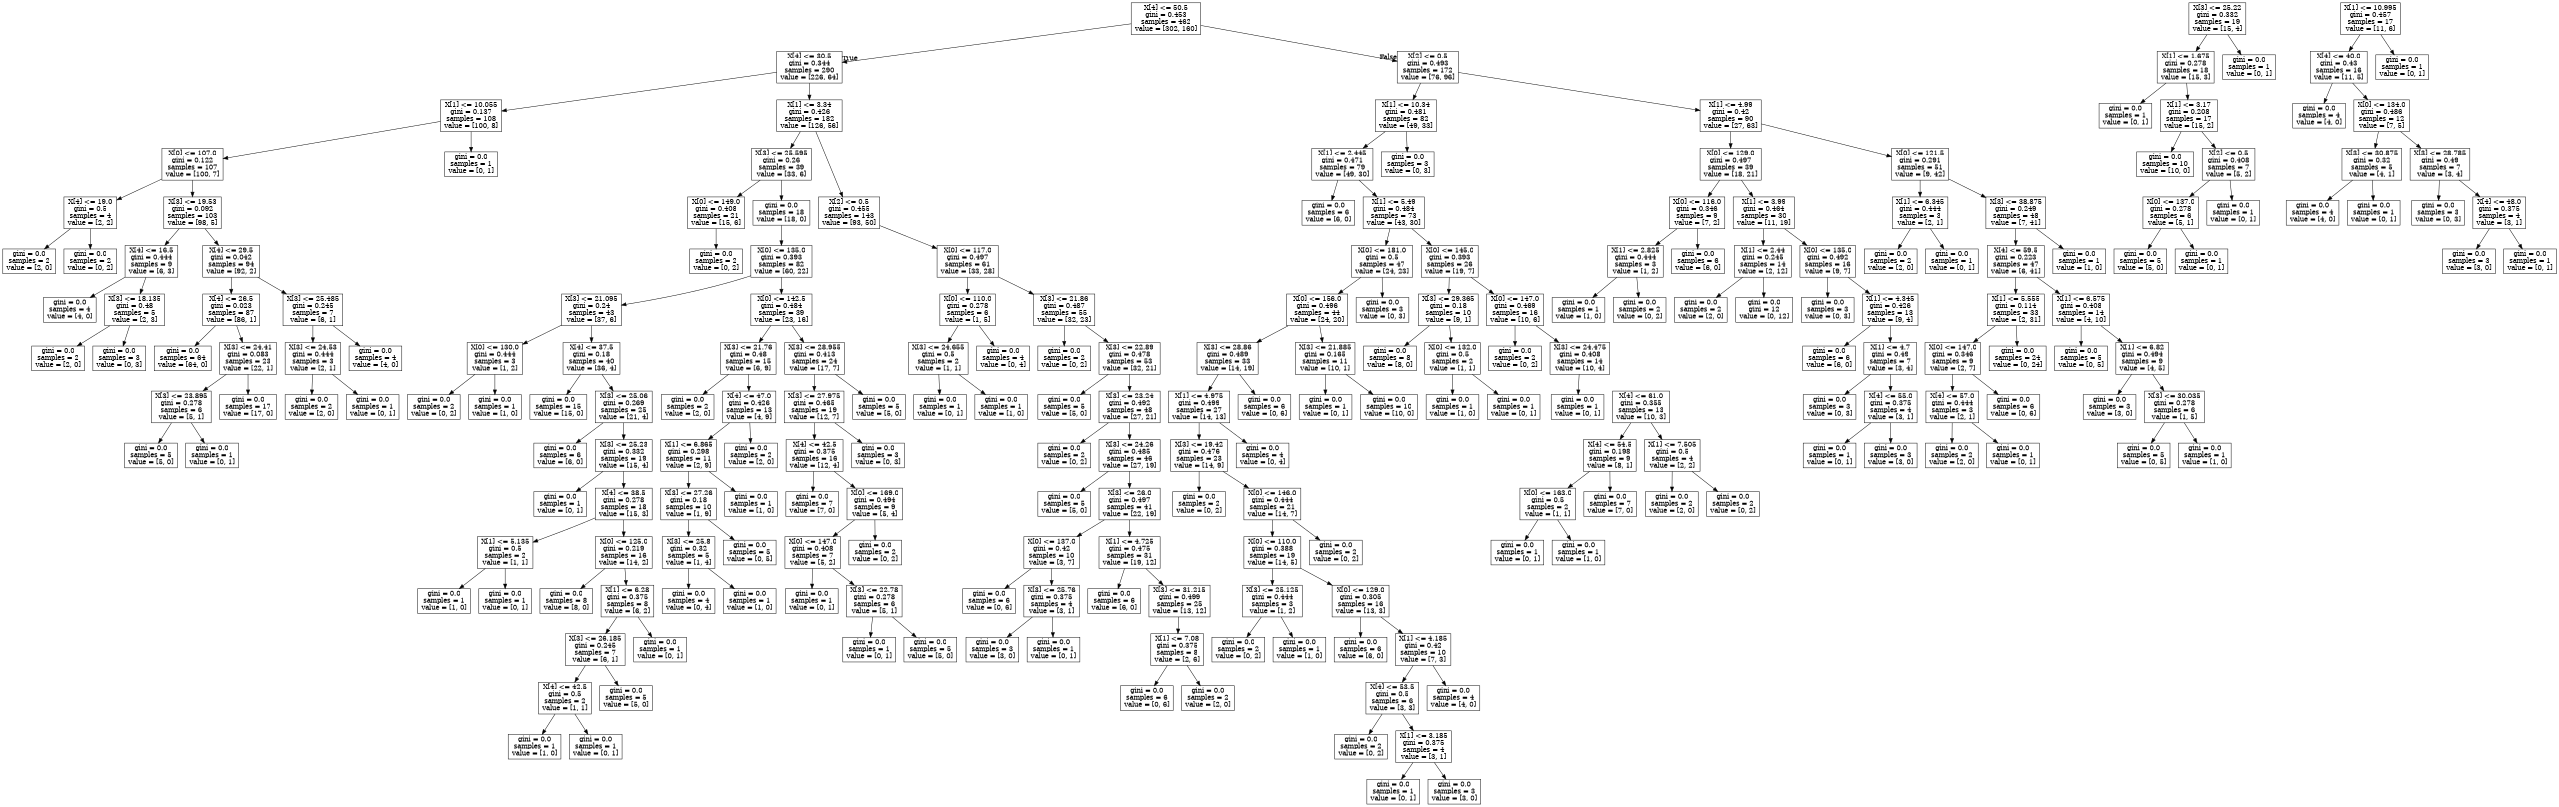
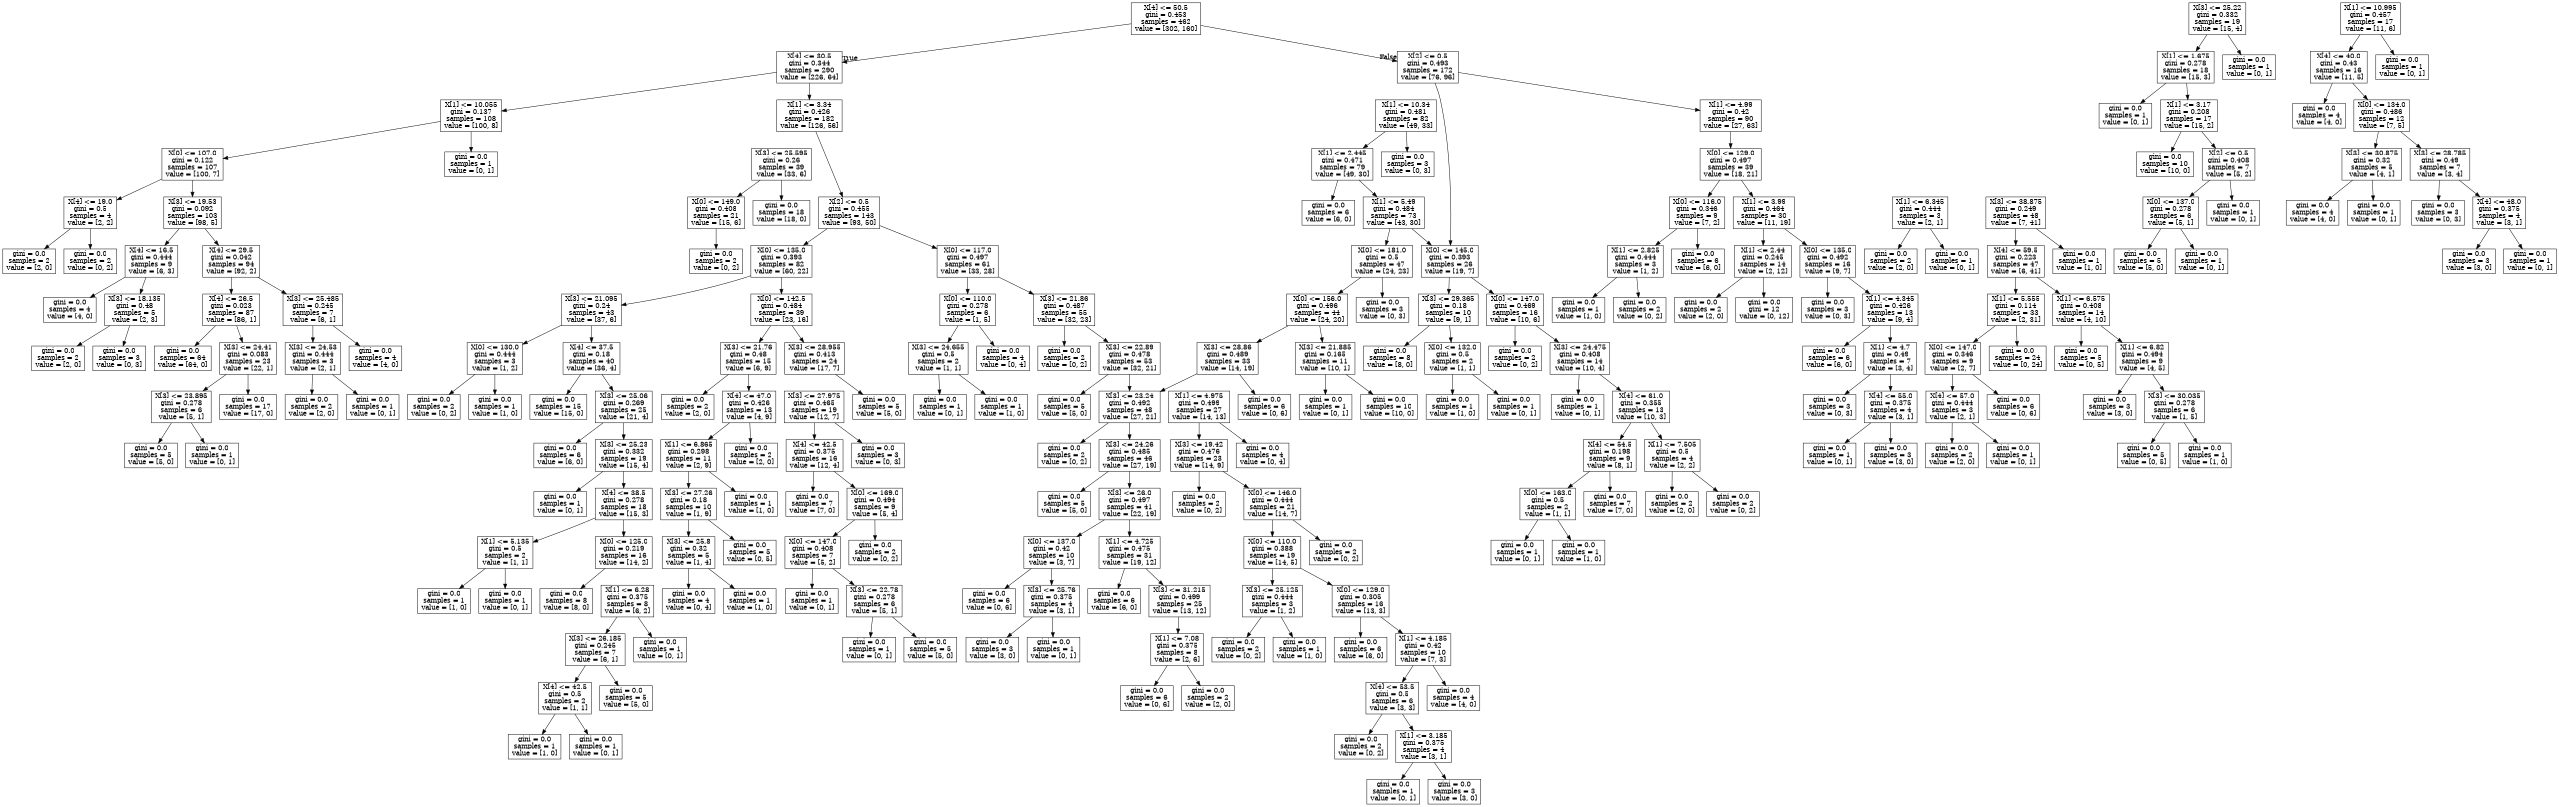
(1418, 89) -> (1449, 161)
(797, 138) -> none
(1920, 164) -> none
(781, 233) -> (817, 236)
(814, 380) -> none
(1215, 381) -> (1181, 382)
none -> (1609, 381)
(625, 574) -> none
